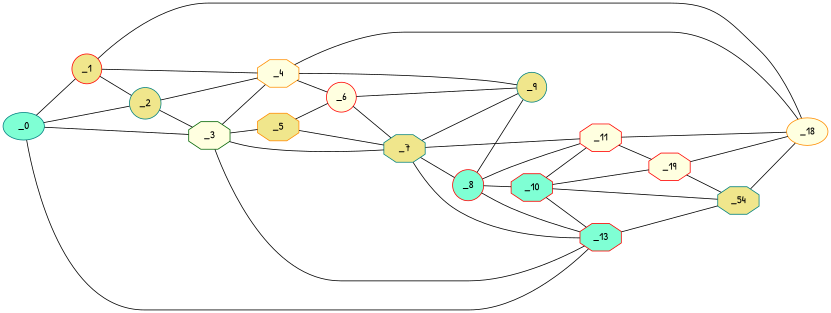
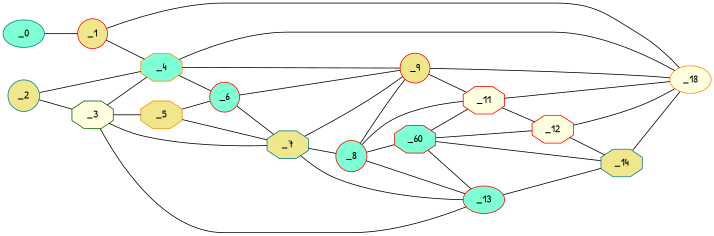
none -> (550, 72)
(278, 73) -> (161, 67)
(116, 86) -> none
(532, 87) -> (415, 68)
(341, 97) -> (225, 97)
(87, 114) -> none
(117, 131) -> none
(503, 143) -> (448, 83)
(670, 167) -> (553, 129)
(532, 187) -> (415, 139)
(738, 201) -> (622, 163)
(601, 237) -> (484, 200)
(264, 310) -> none
